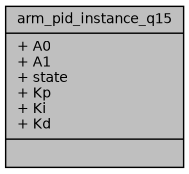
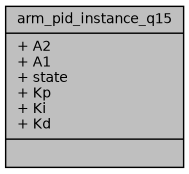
(35, 47) -> (35, 47)
